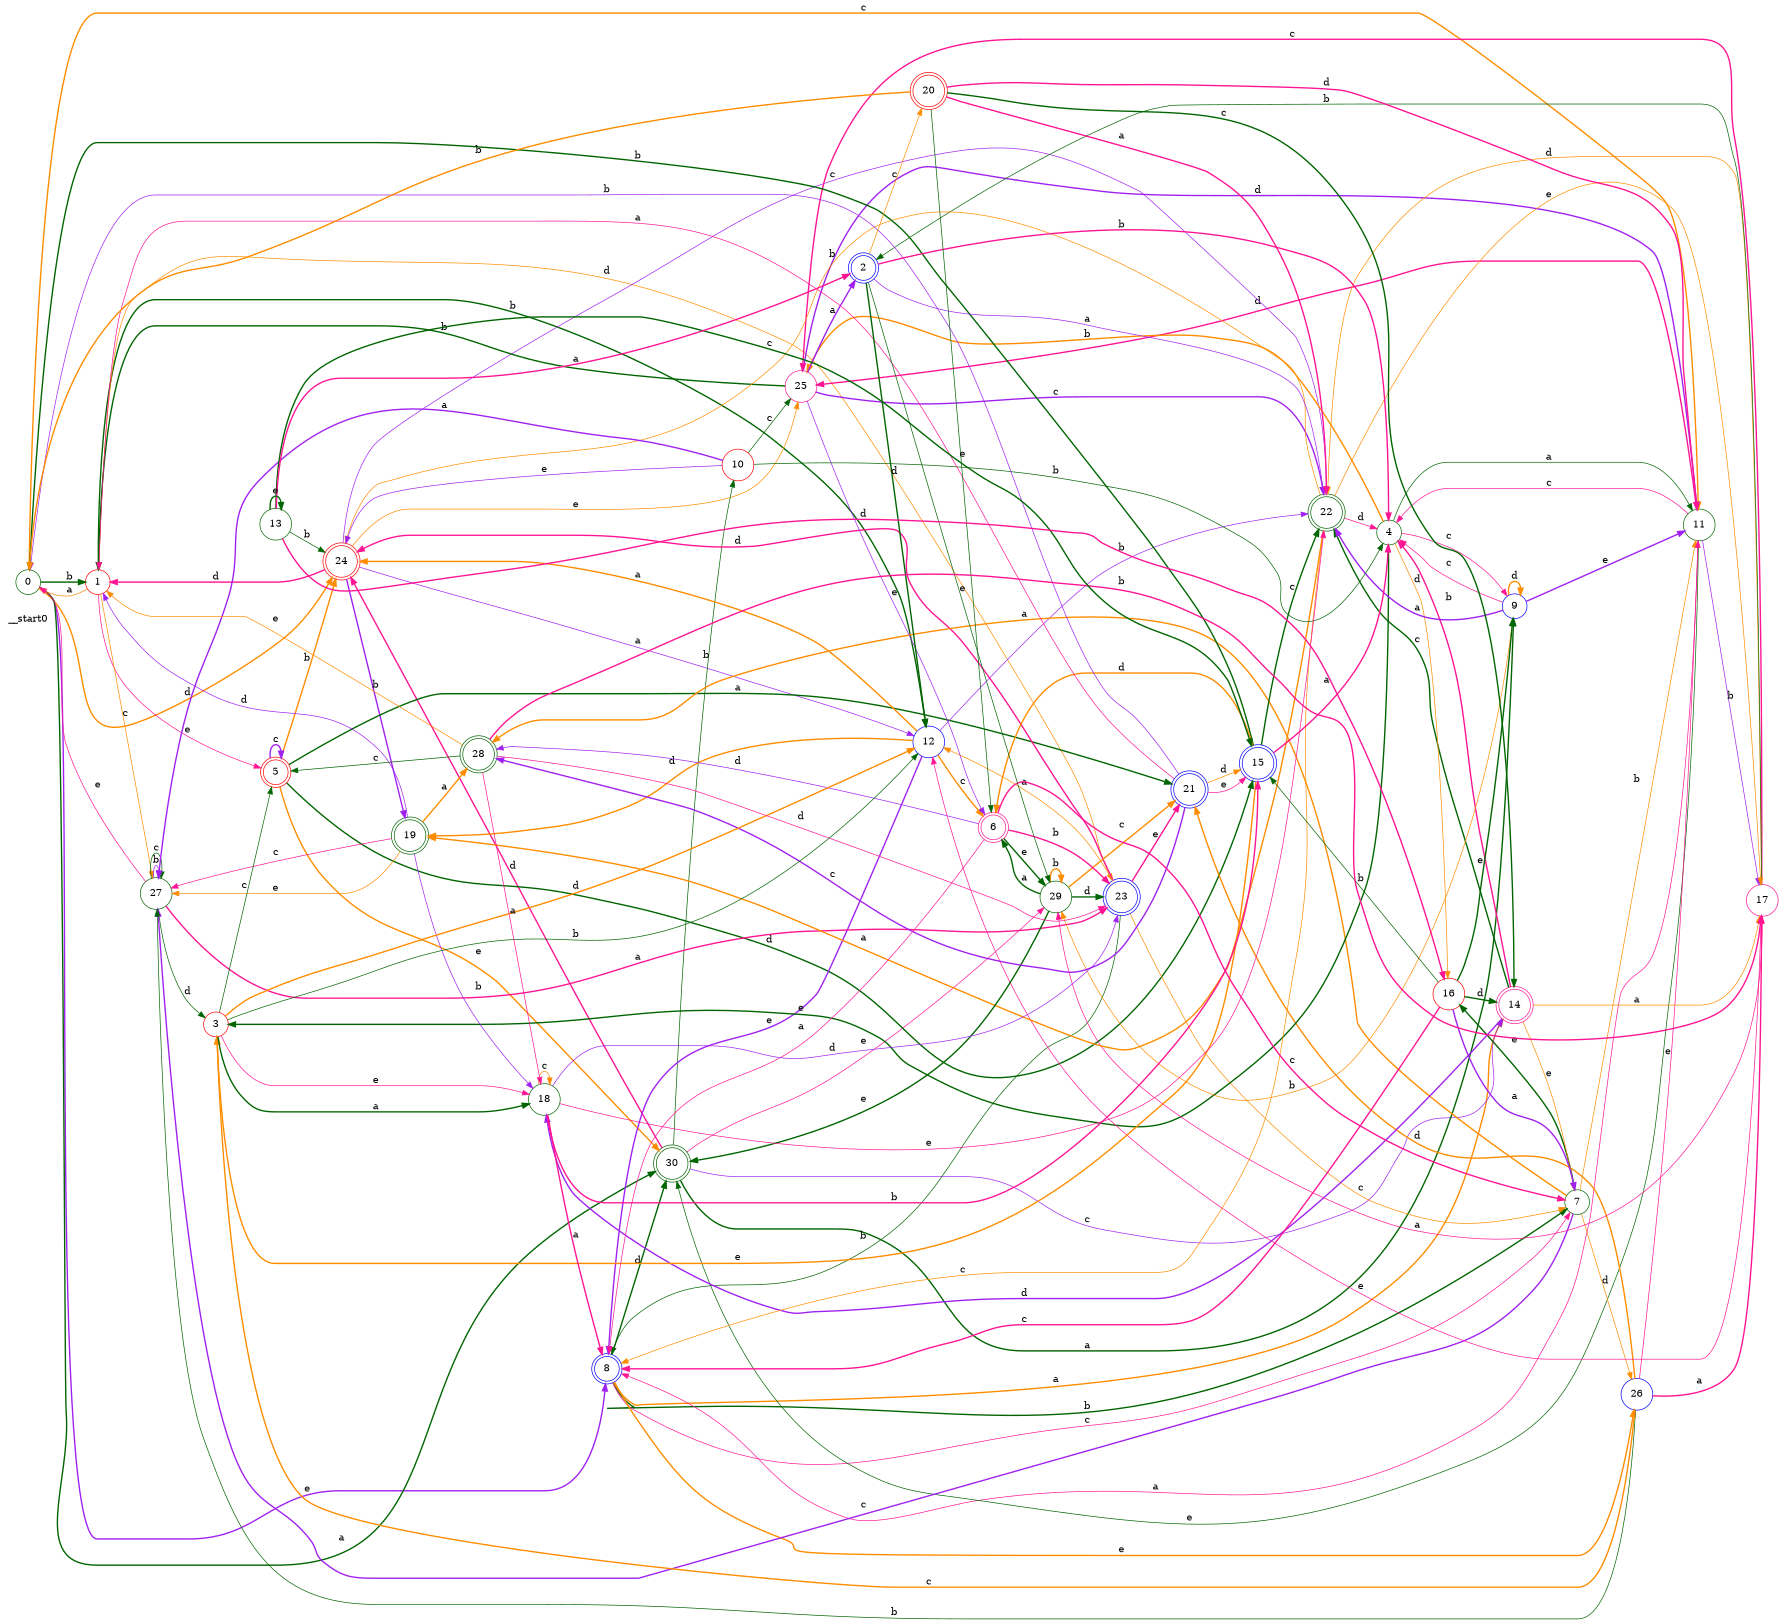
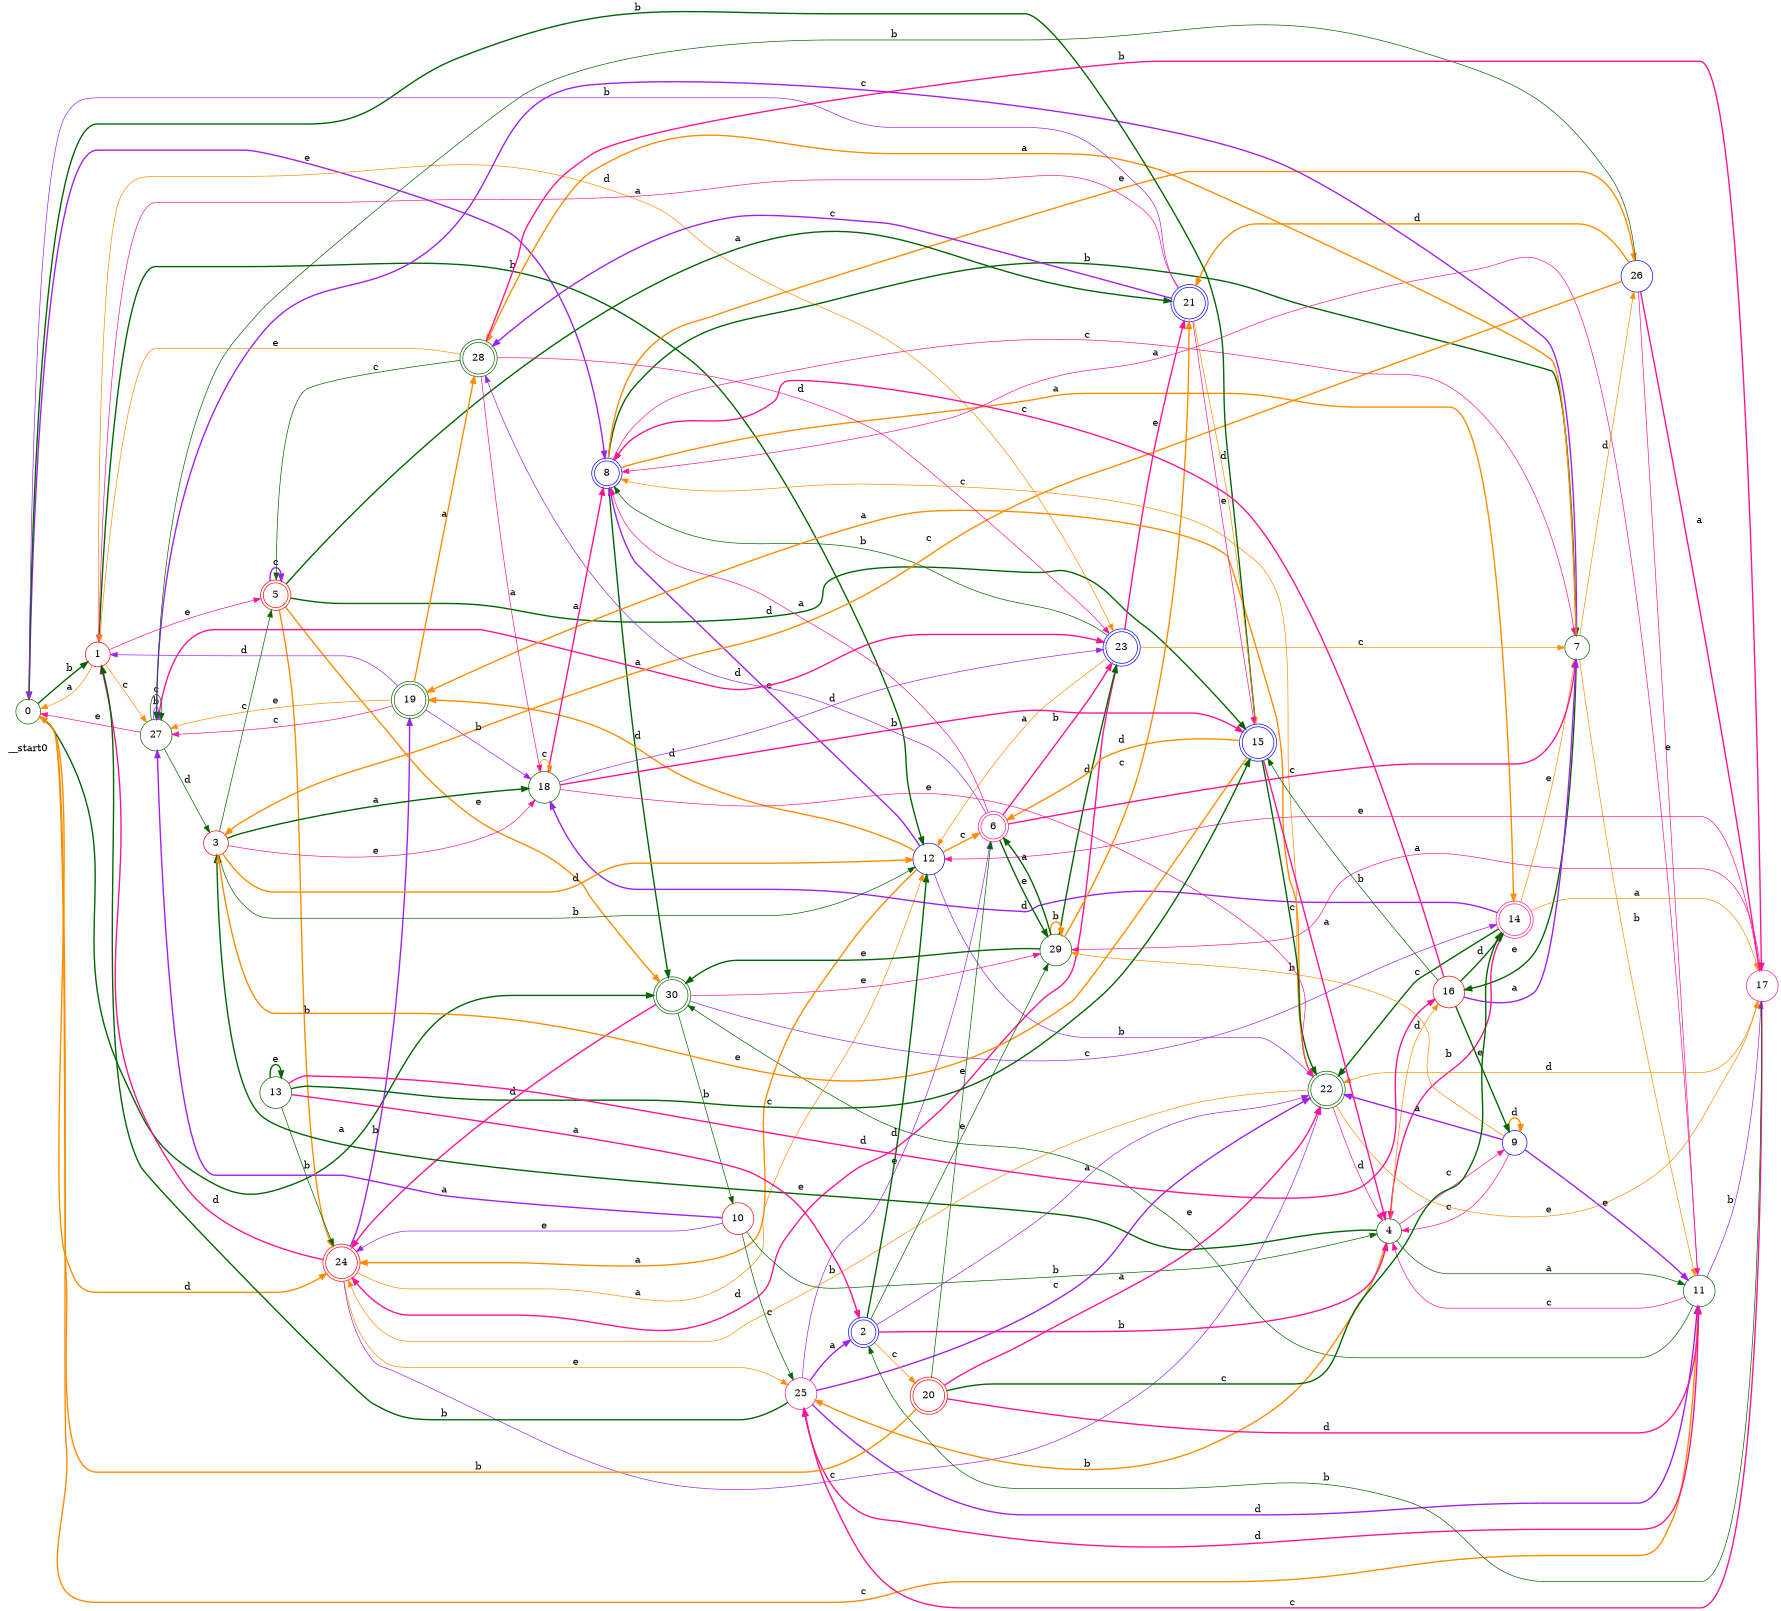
(635, 647) -> (757, 1259)
(1327, 1303) -> none
